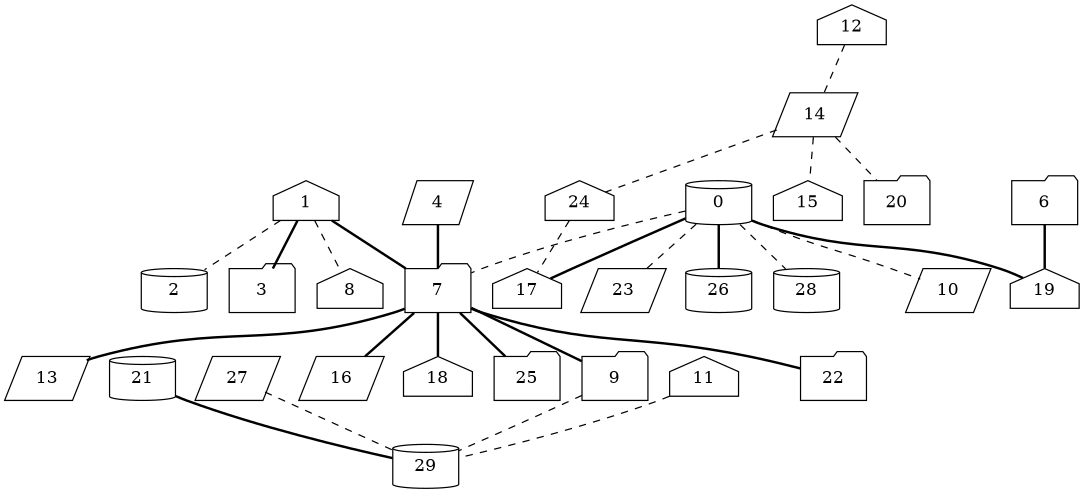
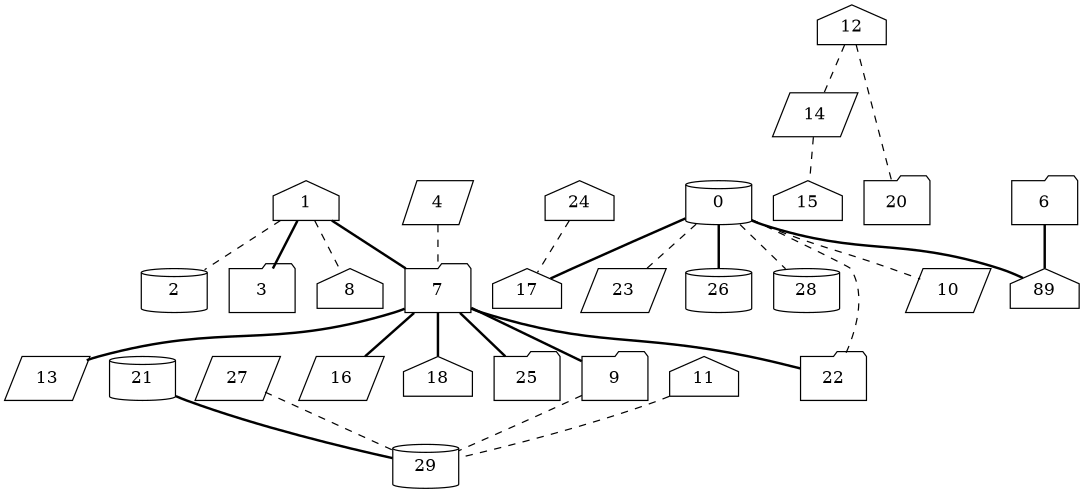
(856, 159) -> (874, 113)
(691, 161) -> none
(577, 238) -> (842, 264)
(438, 247) -> (438, 247)
(1045, 291) -> (1045, 291)
